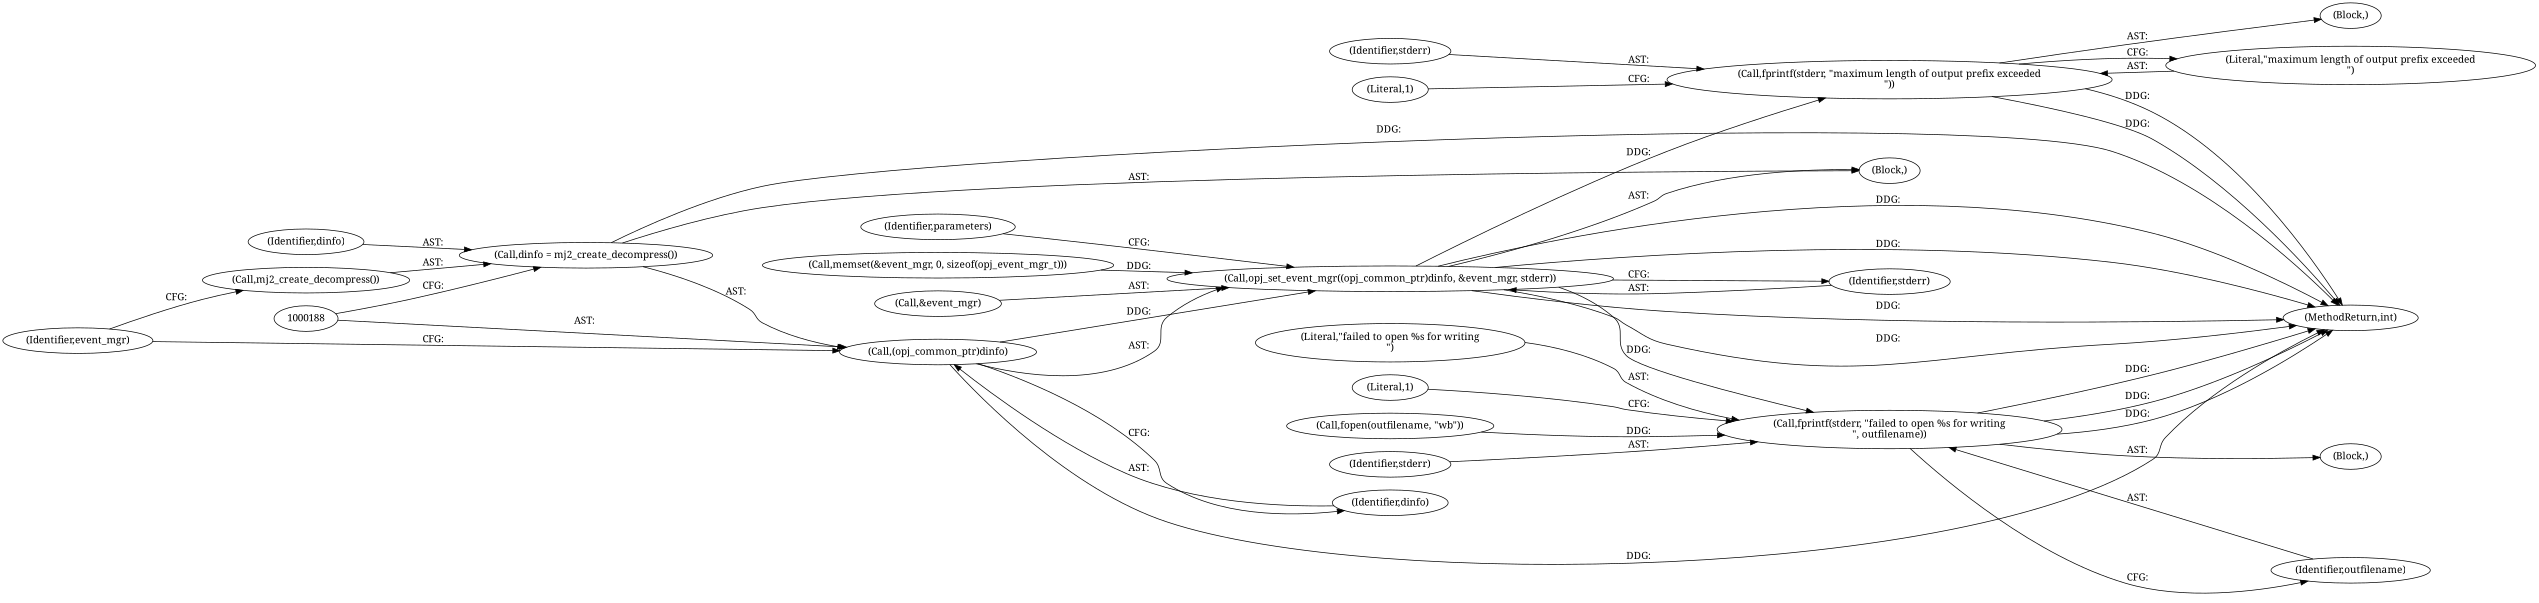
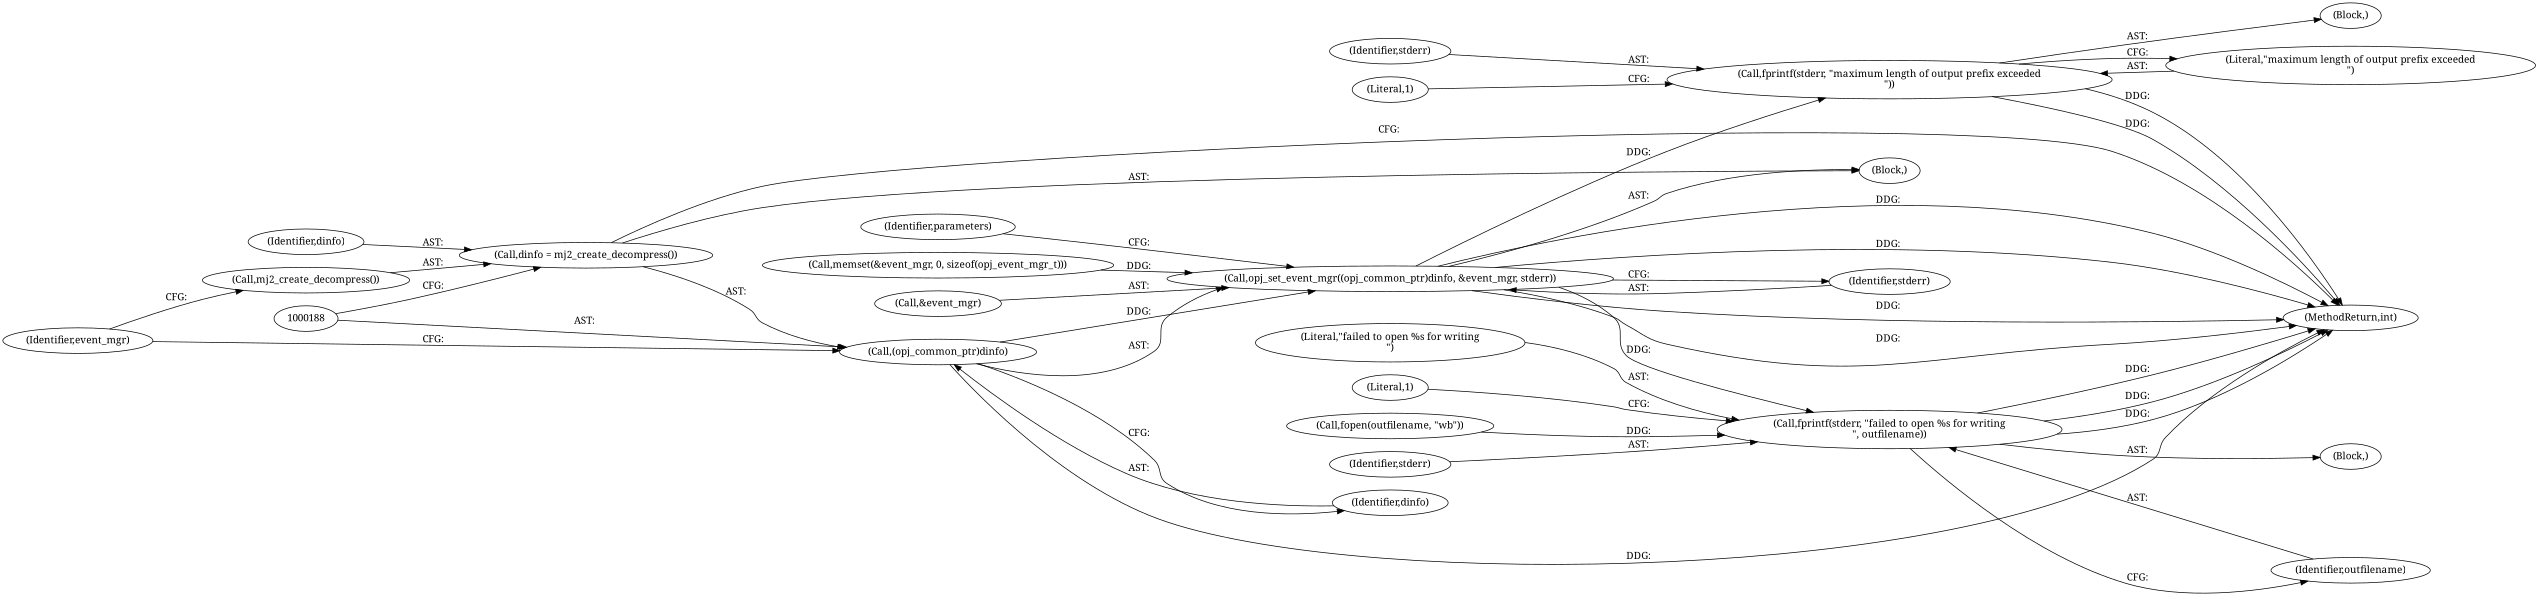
(1390, 130) -> (1390, 130)
